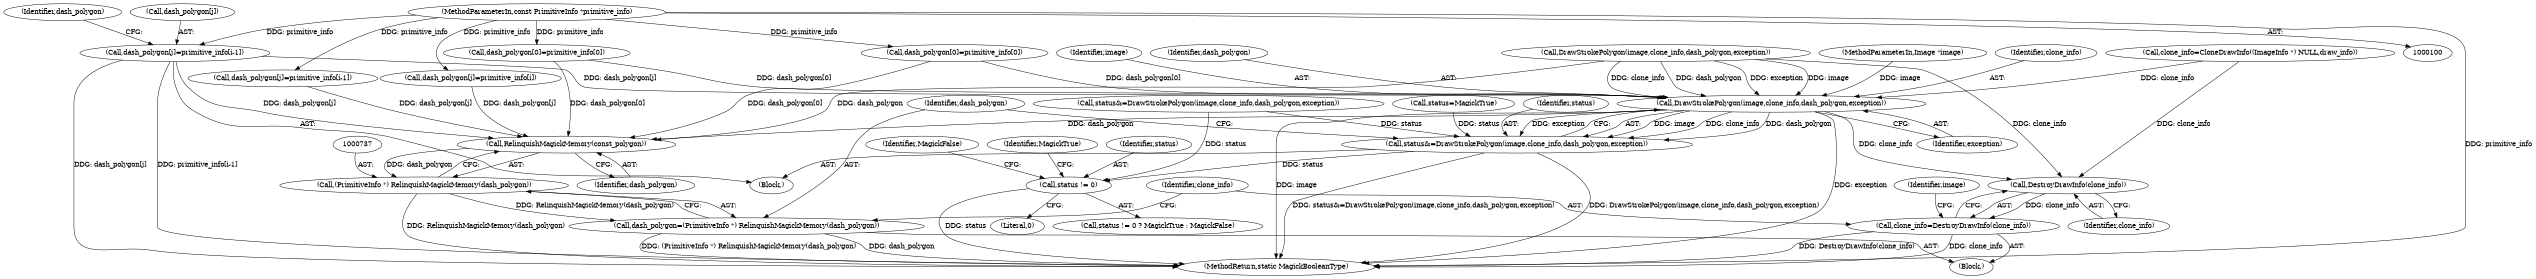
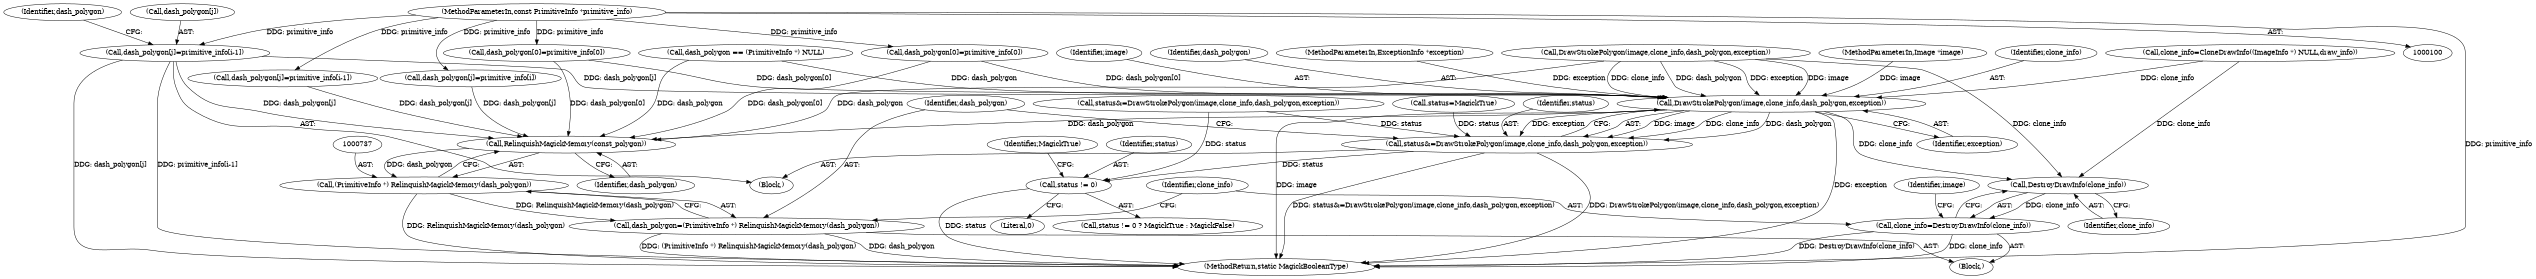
none -> (746, 53)
none -> (1385, 53)
(922, 145) -> none
